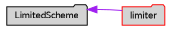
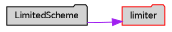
(110, 10) -> (100, 23)
